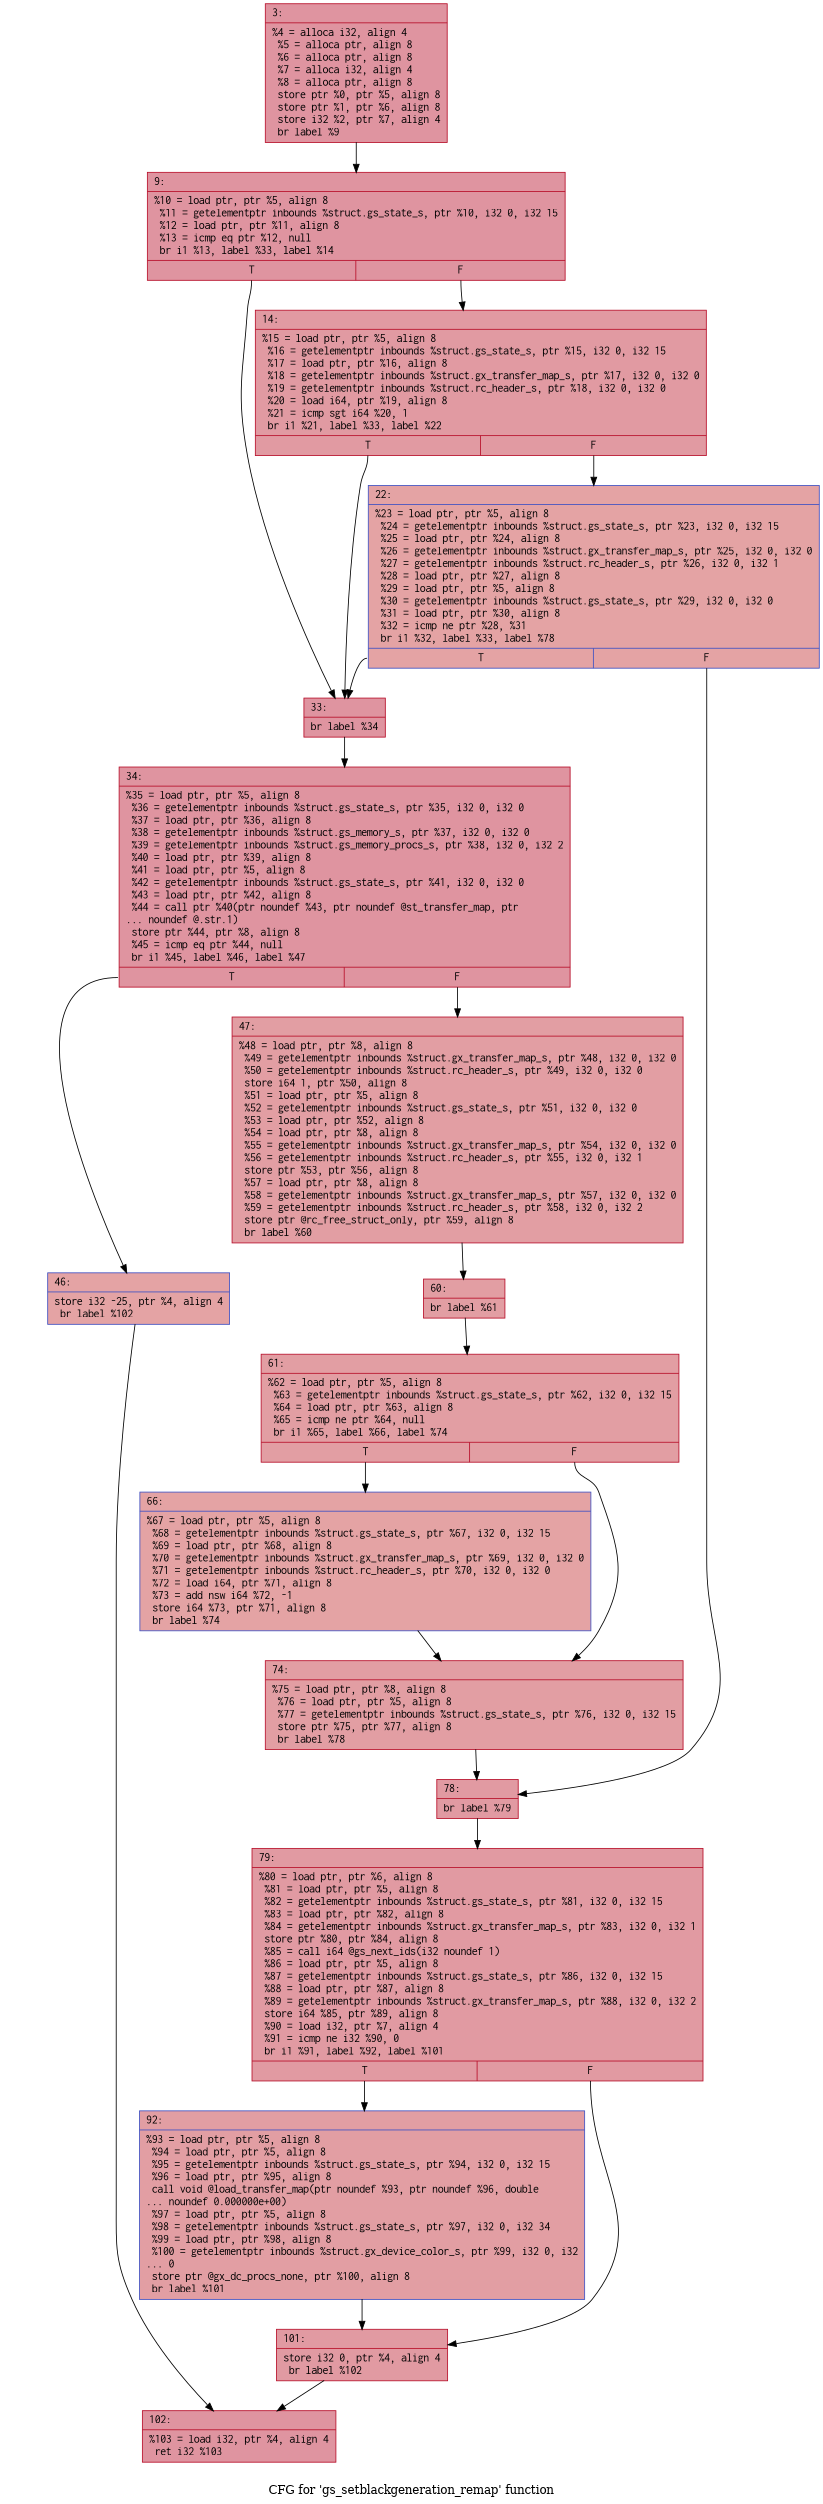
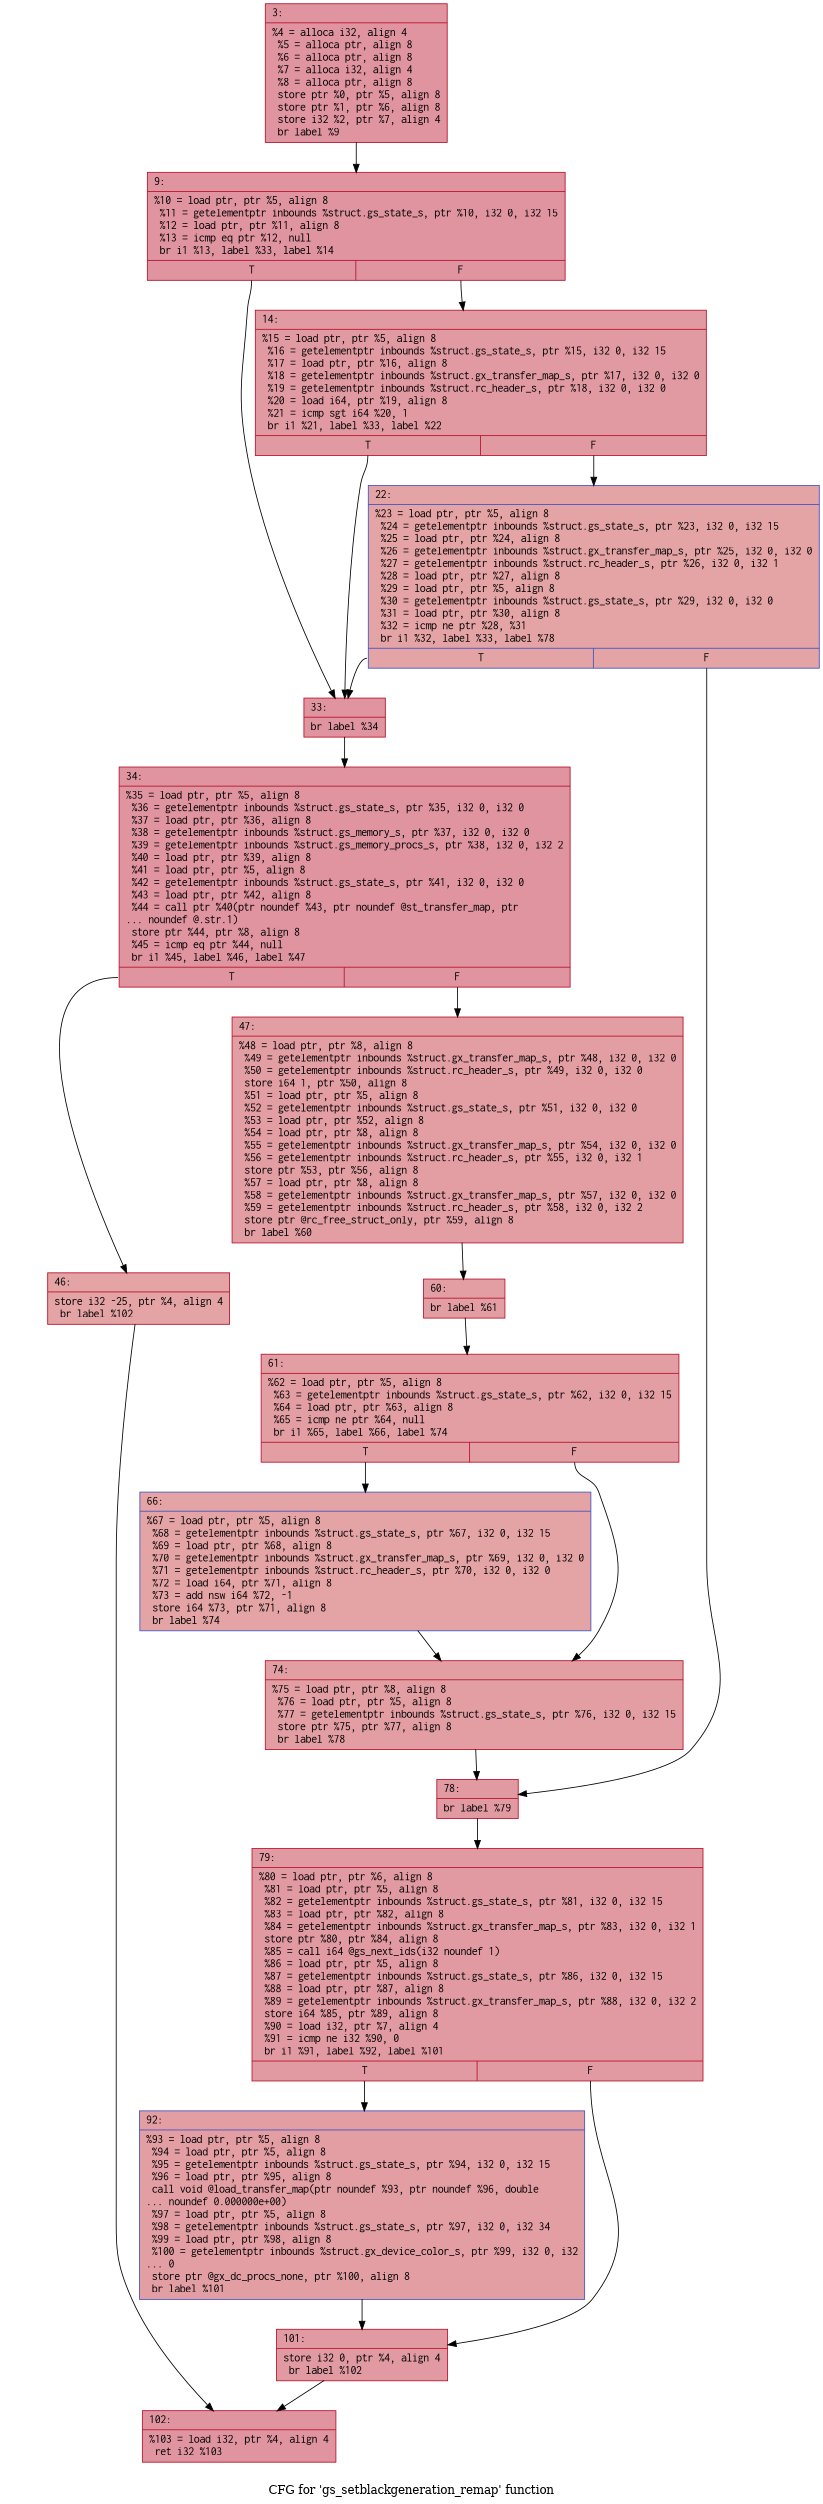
(139, 1299) -> (139, 1299)
